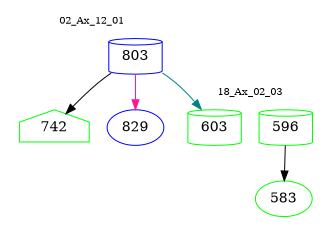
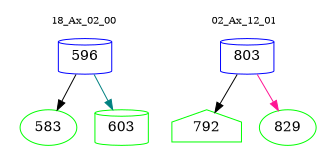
(250, 92) -> (84, 21)
(186, 93) -> (101, 88)
(54, 128) -> (207, 128)
(135, 128) -> (288, 128)
(286, 128) -> (85, 56)
